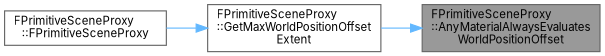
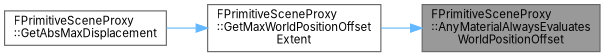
(85, 28) -> (85, 28)
